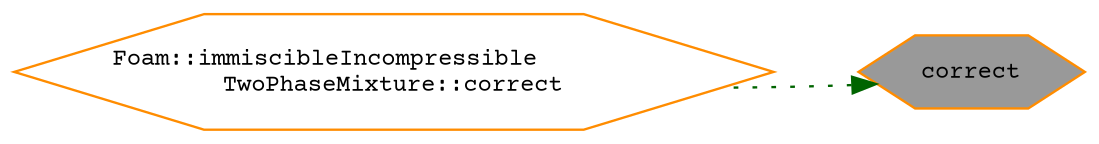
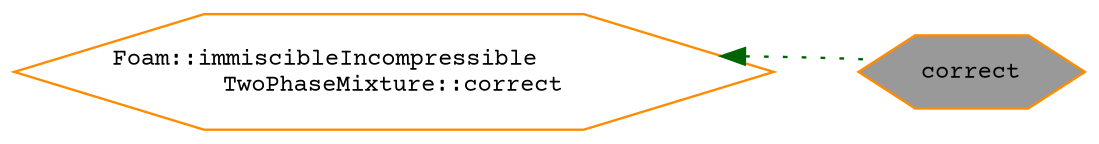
(786, 87) -> (811, 58)
